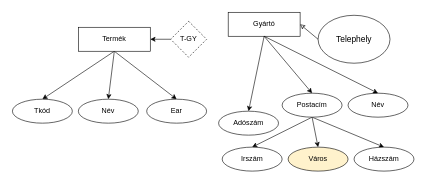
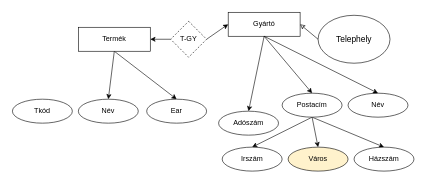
none -> (216, 33)
(79, 75) -> none
